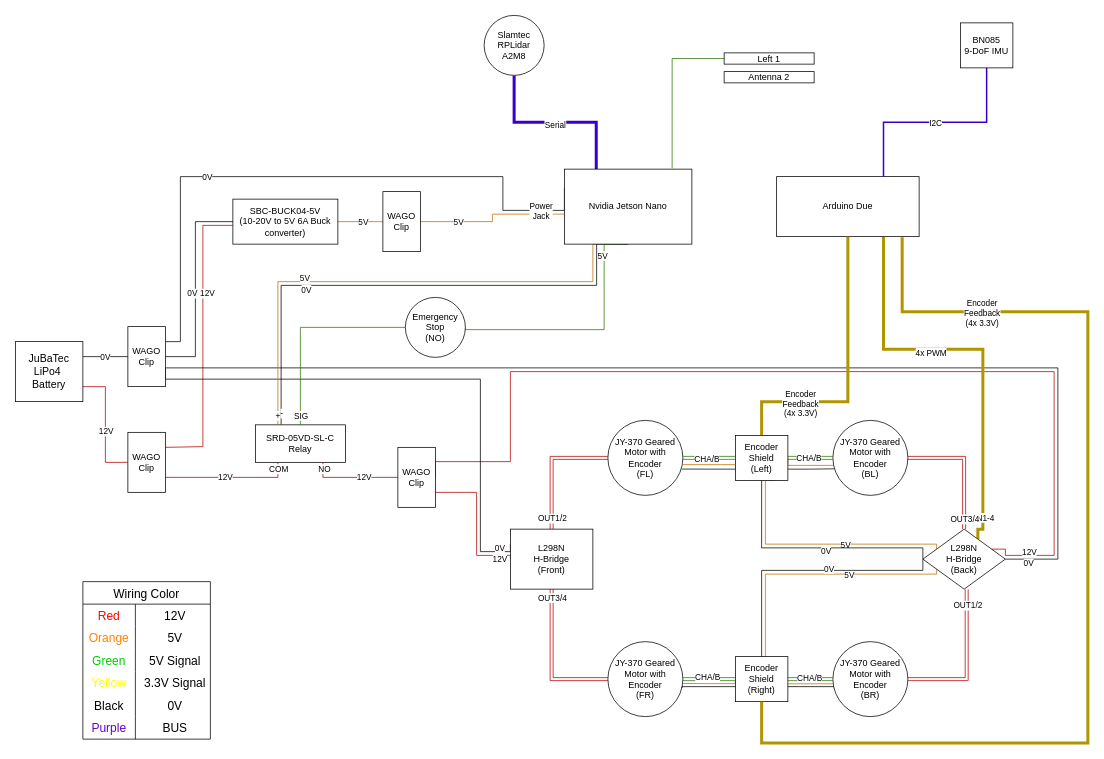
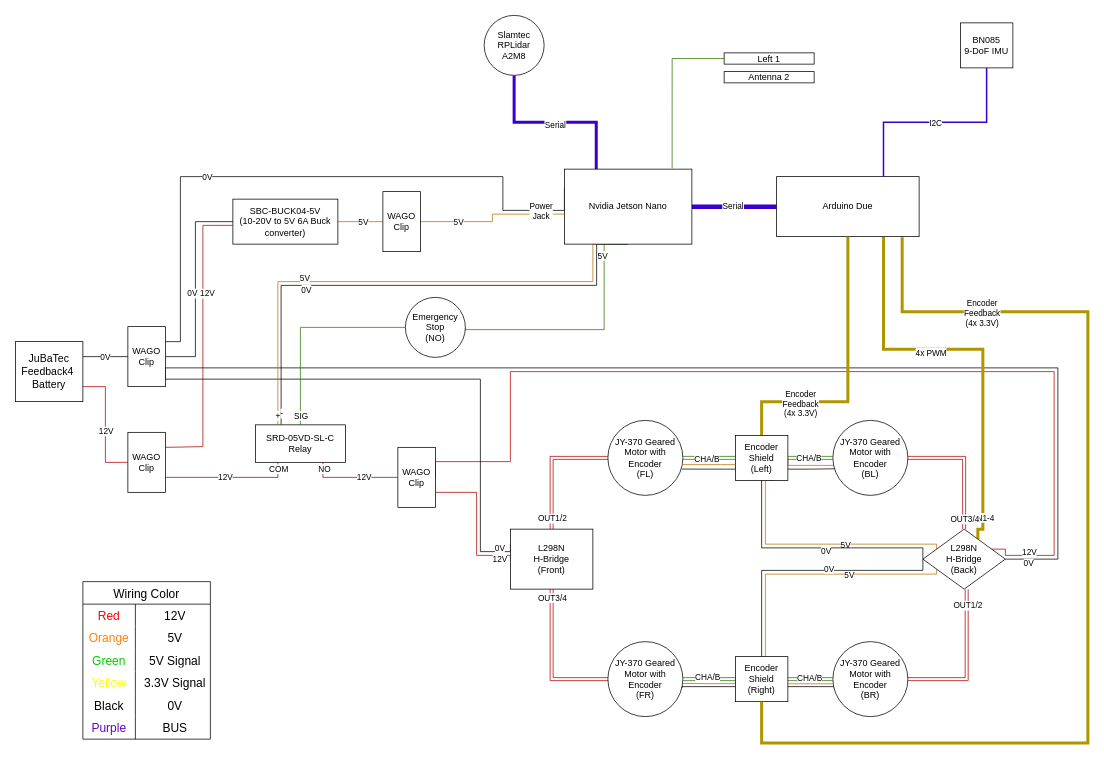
none -> (734, 207)
(49, 372) -> (49, 372)
